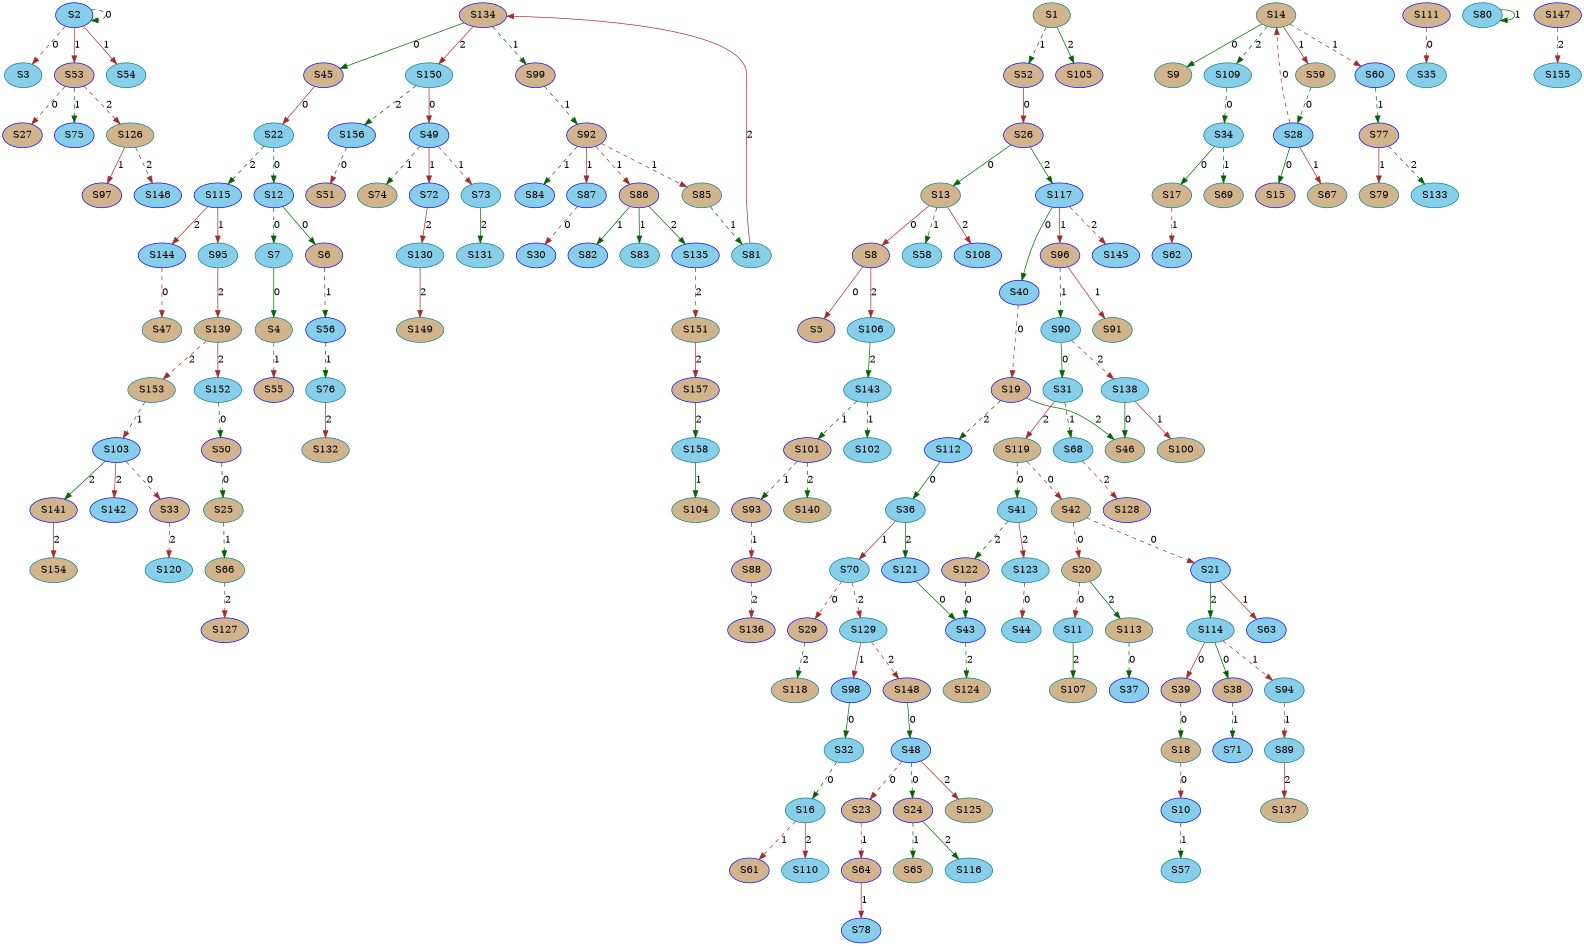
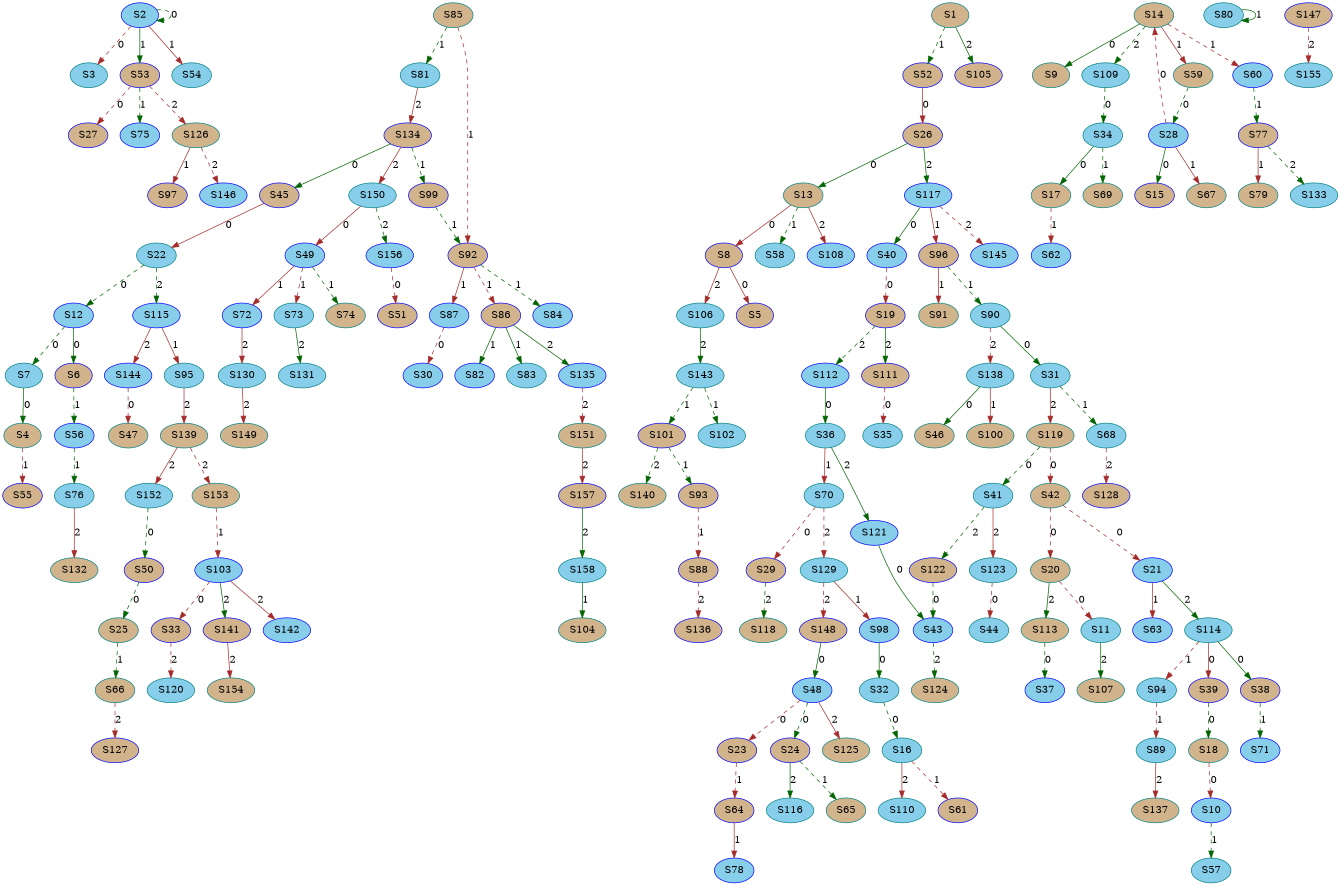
(74, 42) -> (140, 42)
(641, 164) -> (468, 131)
(1072, 412) -> (885, 342)
